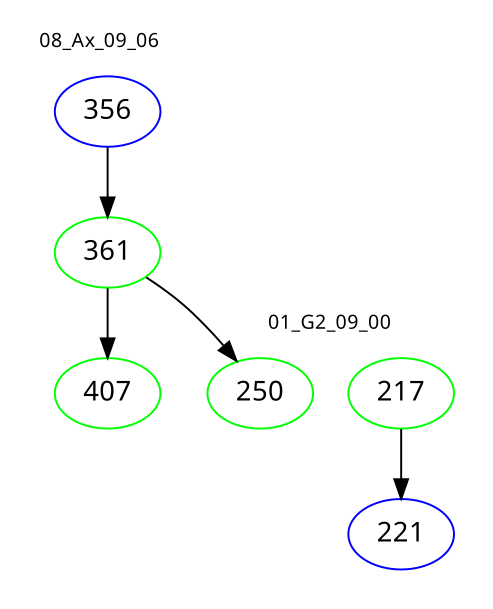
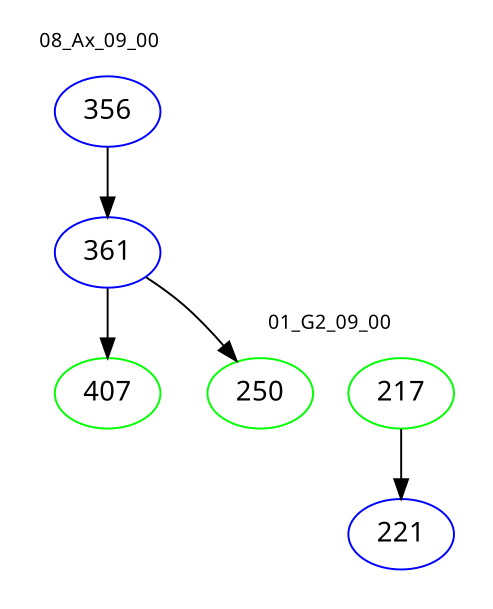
(100, 42) -> (100, 42)
(108, 252) -> (108, 252)
